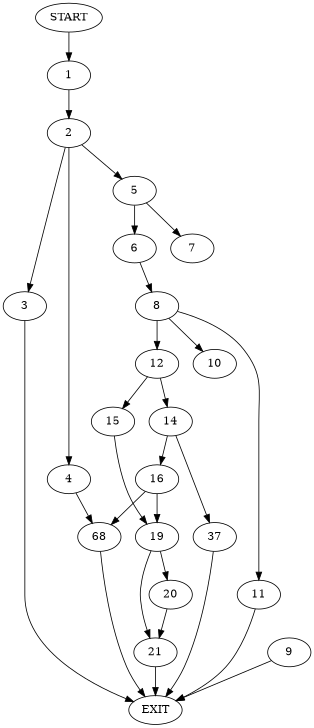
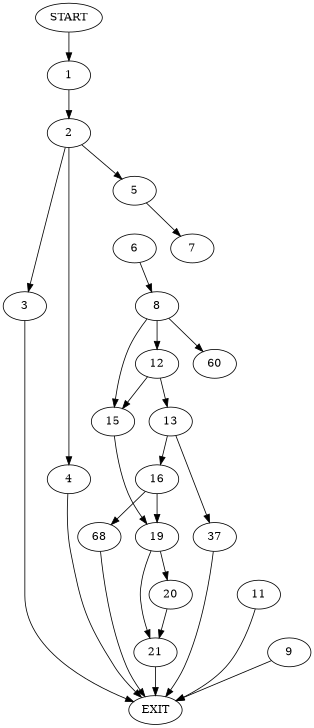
(135, 216) -> none
(215, 364) -> (215, 364)
(259, 420) -> (125, 357)
(171, 422) -> (171, 422)
(82, 504) -> (82, 600)
